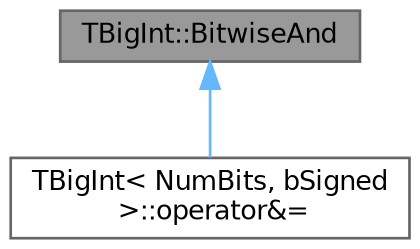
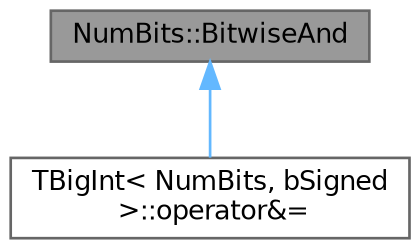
(210, 36) -> (210, 36)
